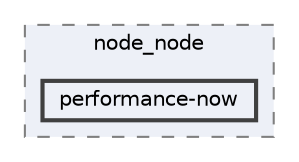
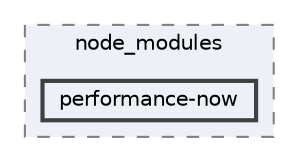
(149, 45) -> (149, 45)
